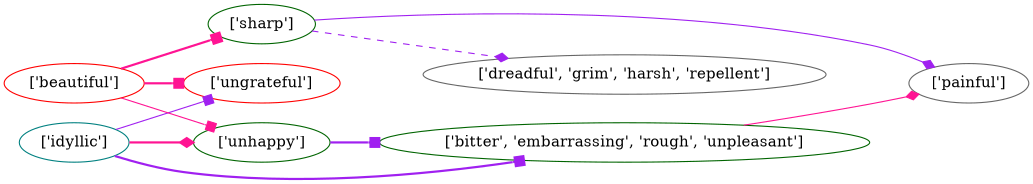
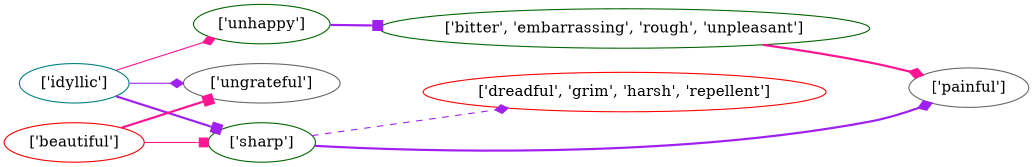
(620, 17) -> (618, 148)
(166, 54) -> (170, 142)
(625, 75) -> (625, 92)
(262, 83) -> (262, 83)
(156, 109) -> none
(825, 112) -> (837, 56)
(157, 116) -> (150, 83)
(155, 142) -> (159, 56)
(313, 179) -> (156, 109)
